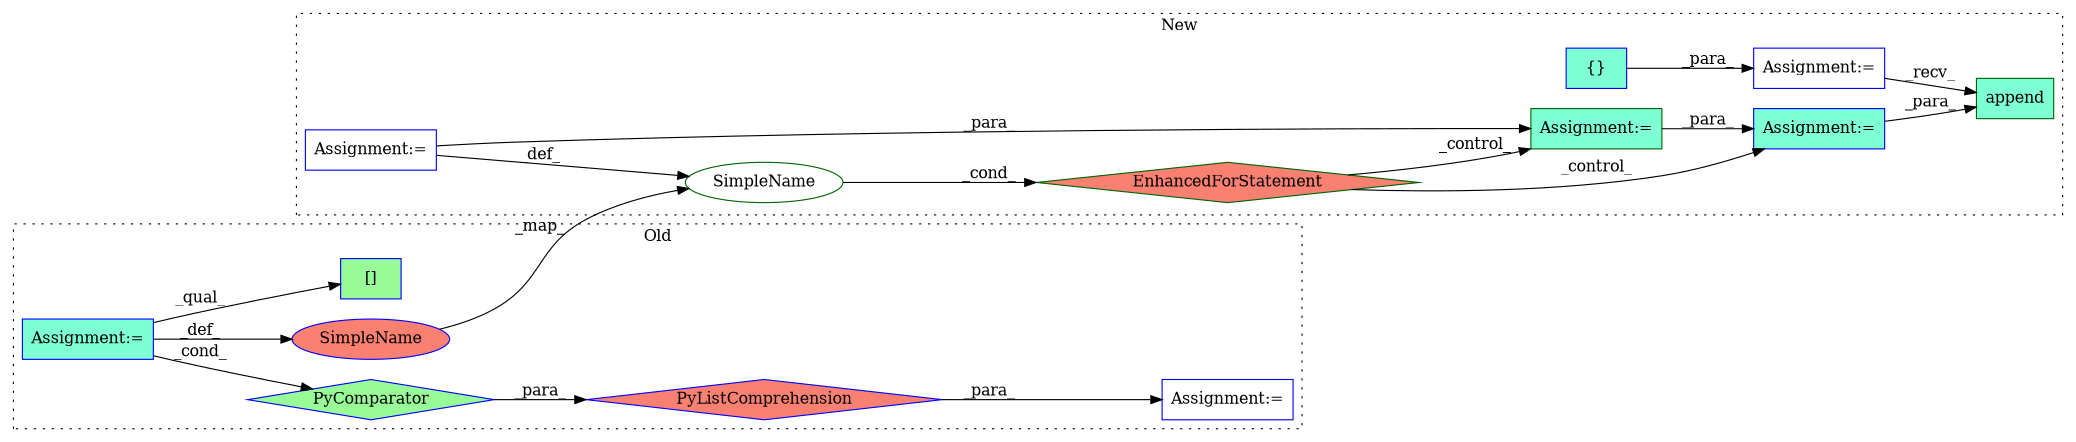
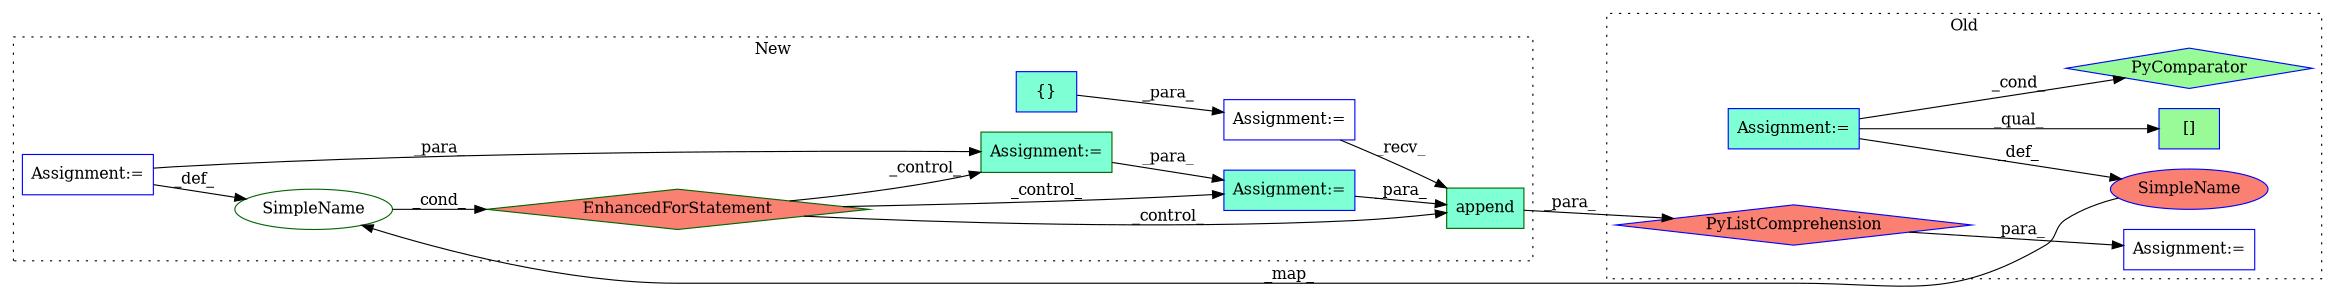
none -> (1120, 225)
(535, 400) -> (1593, 214)
